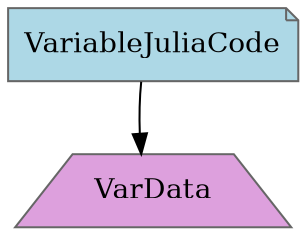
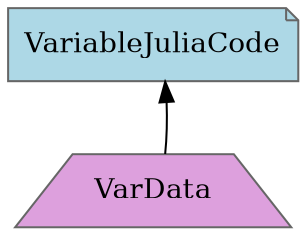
(140, 108) -> (167, 128)
